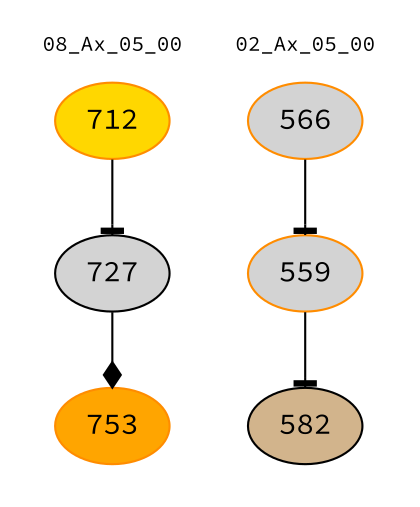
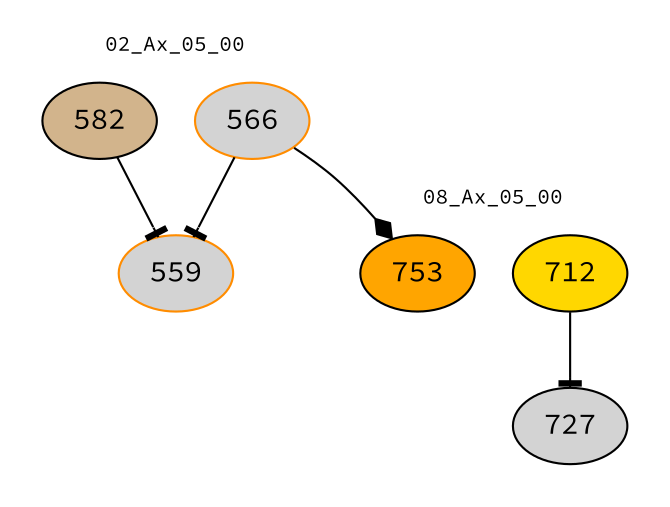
(112, 121) -> (570, 273)
(112, 337) -> (357, 199)
(305, 345) -> (135, 192)
(112, 426) -> (418, 273)
